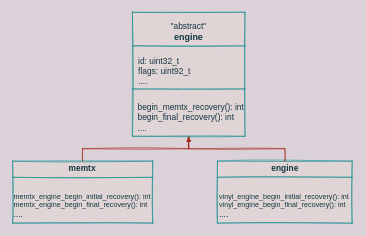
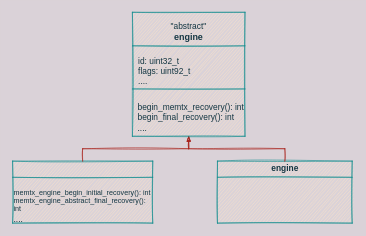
(82, 168) -> none
(83, 206) -> (83, 206)
(286, 206) -> none
